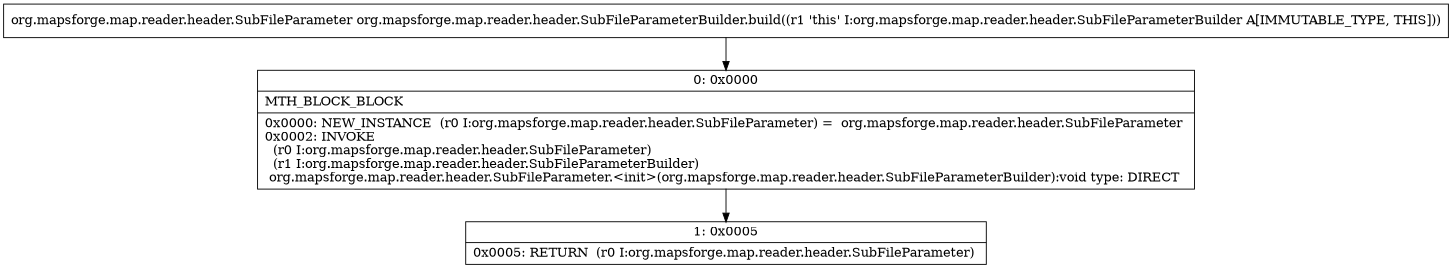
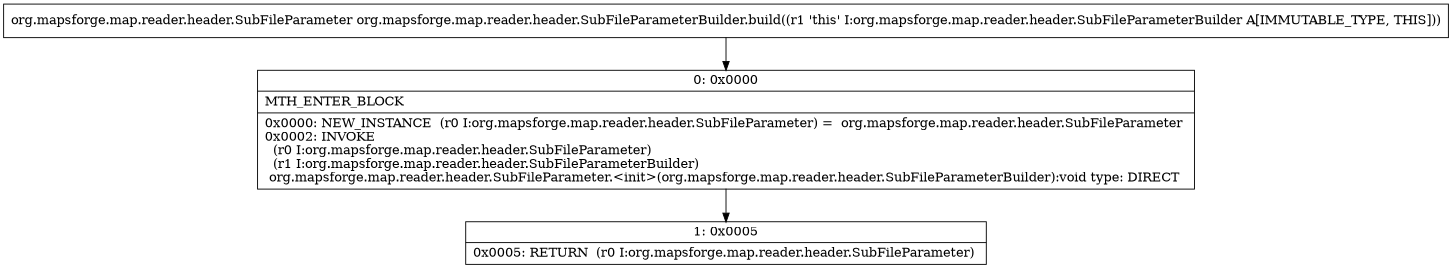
(334, 102) -> (335, 102)
